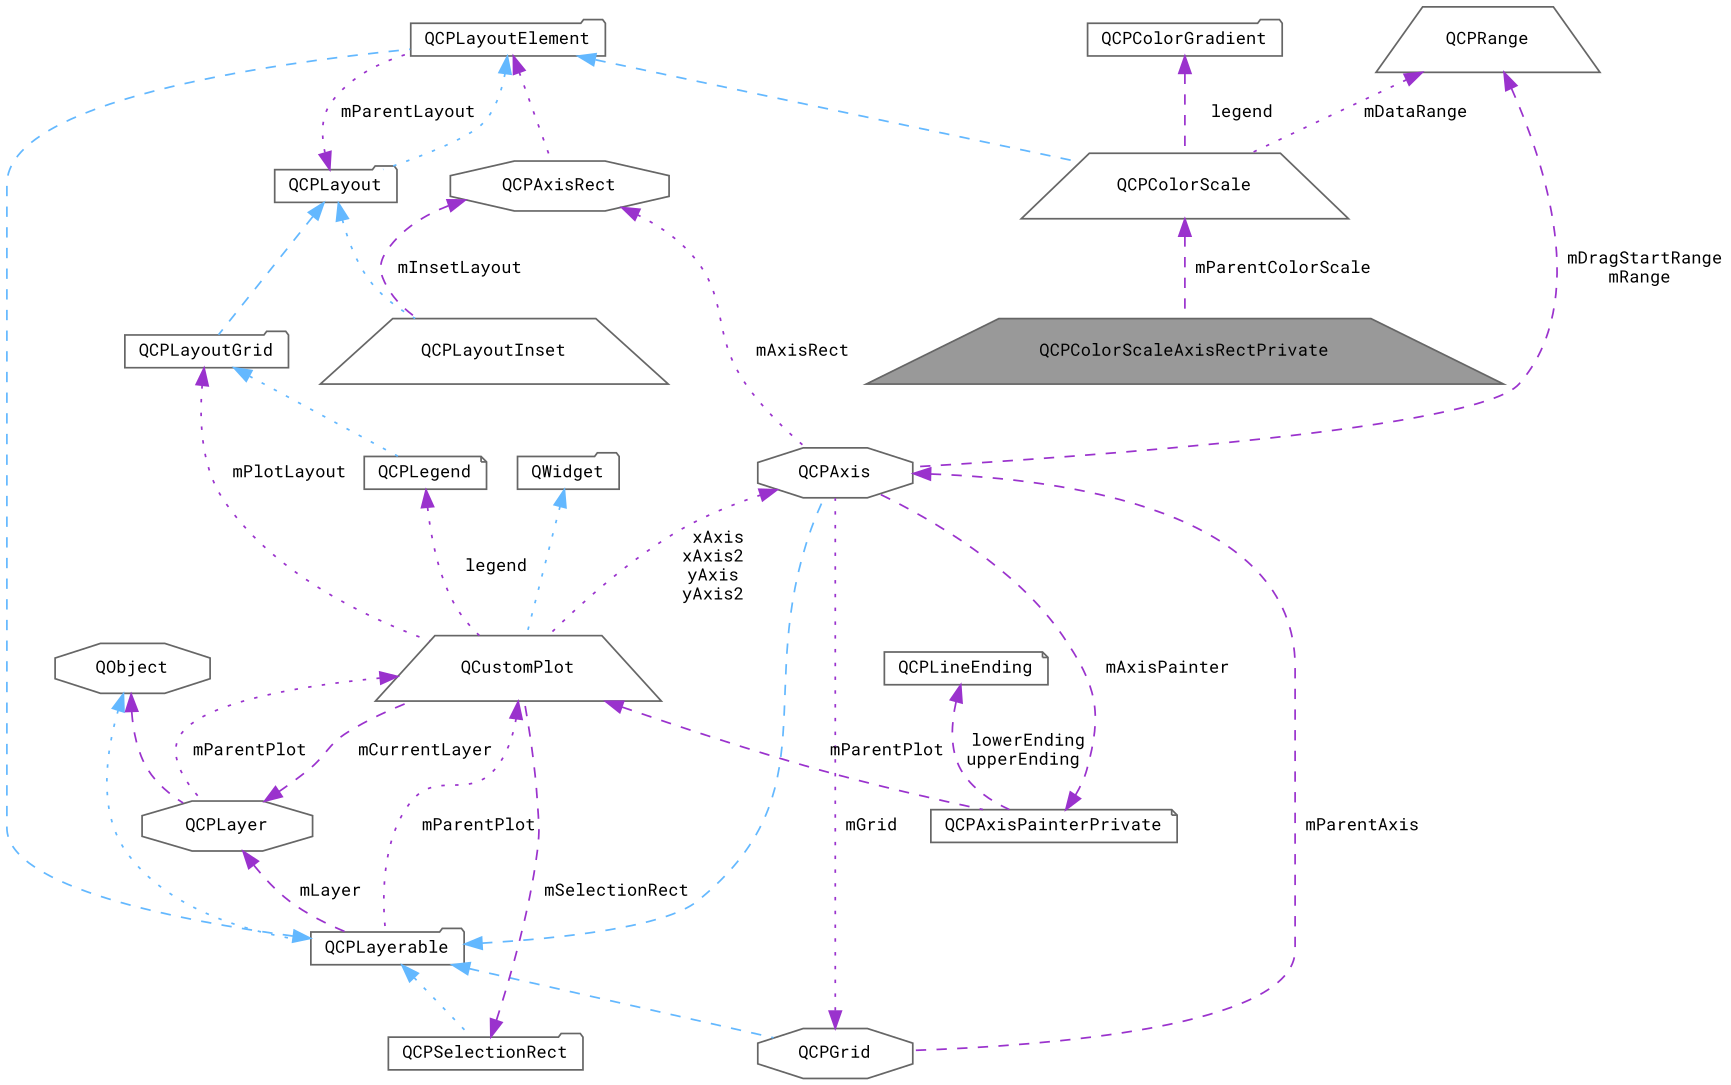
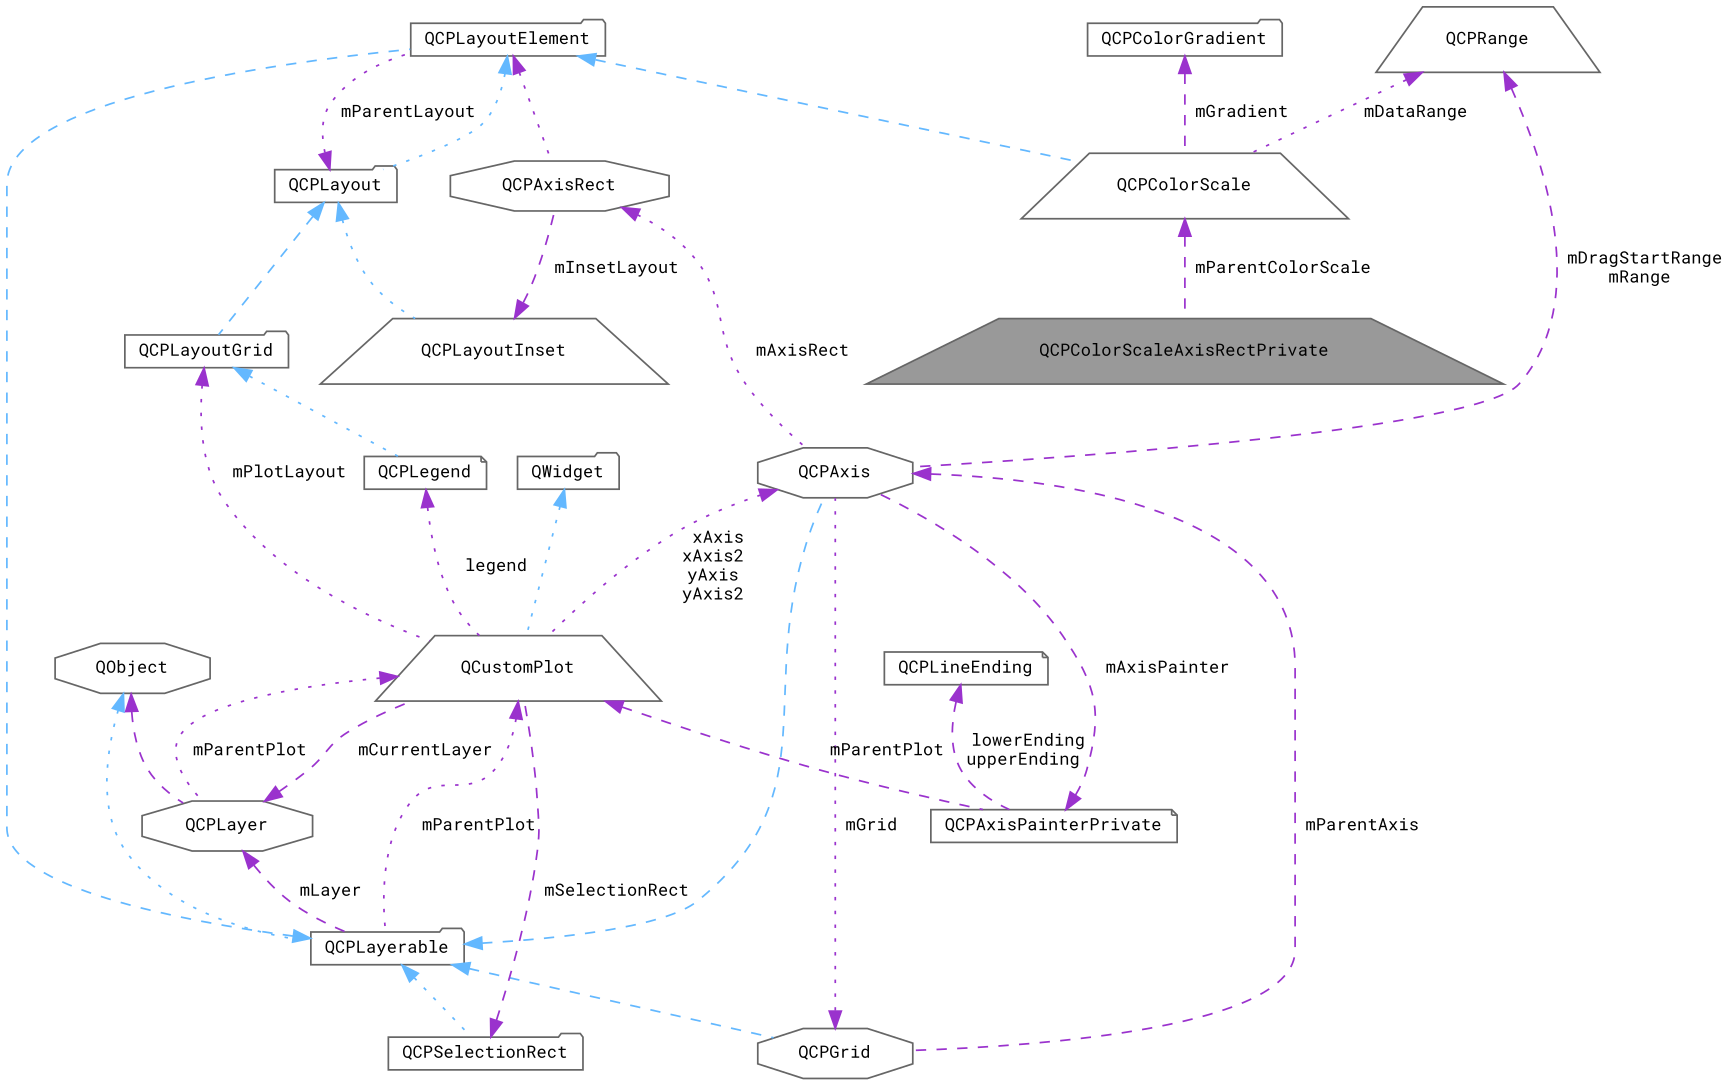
(1237, 113) -> (1237, 113)
(385, 253) -> (542, 258)
